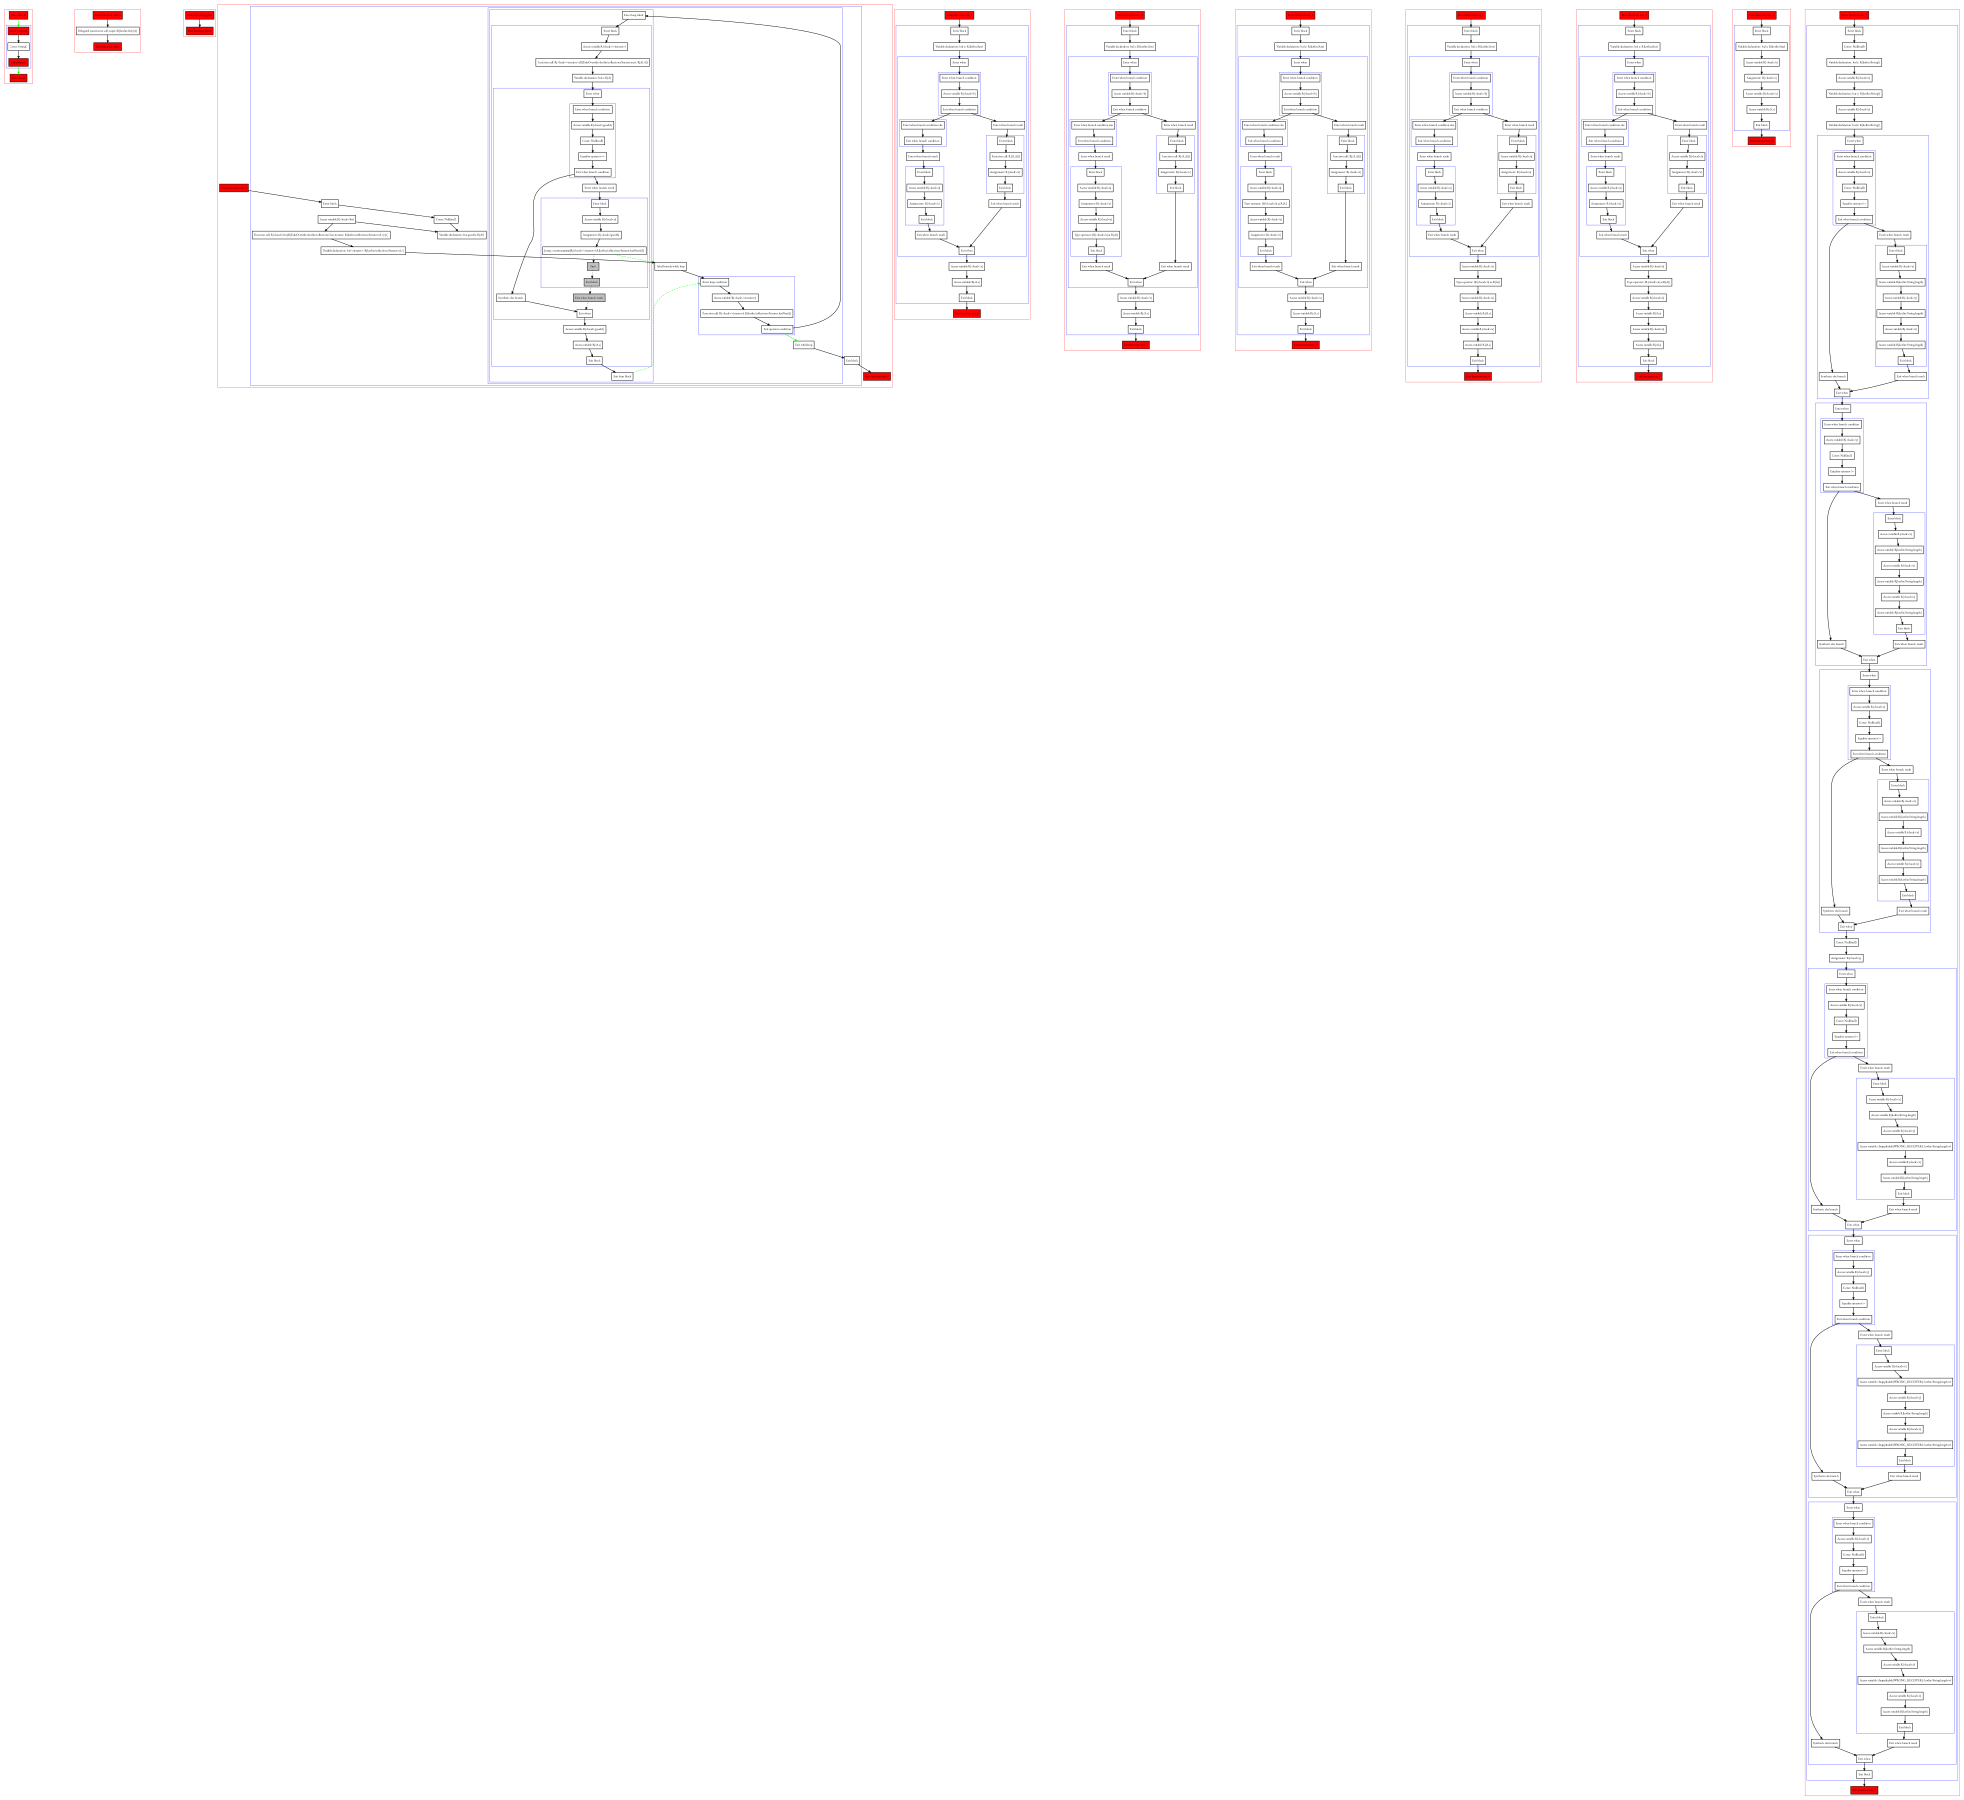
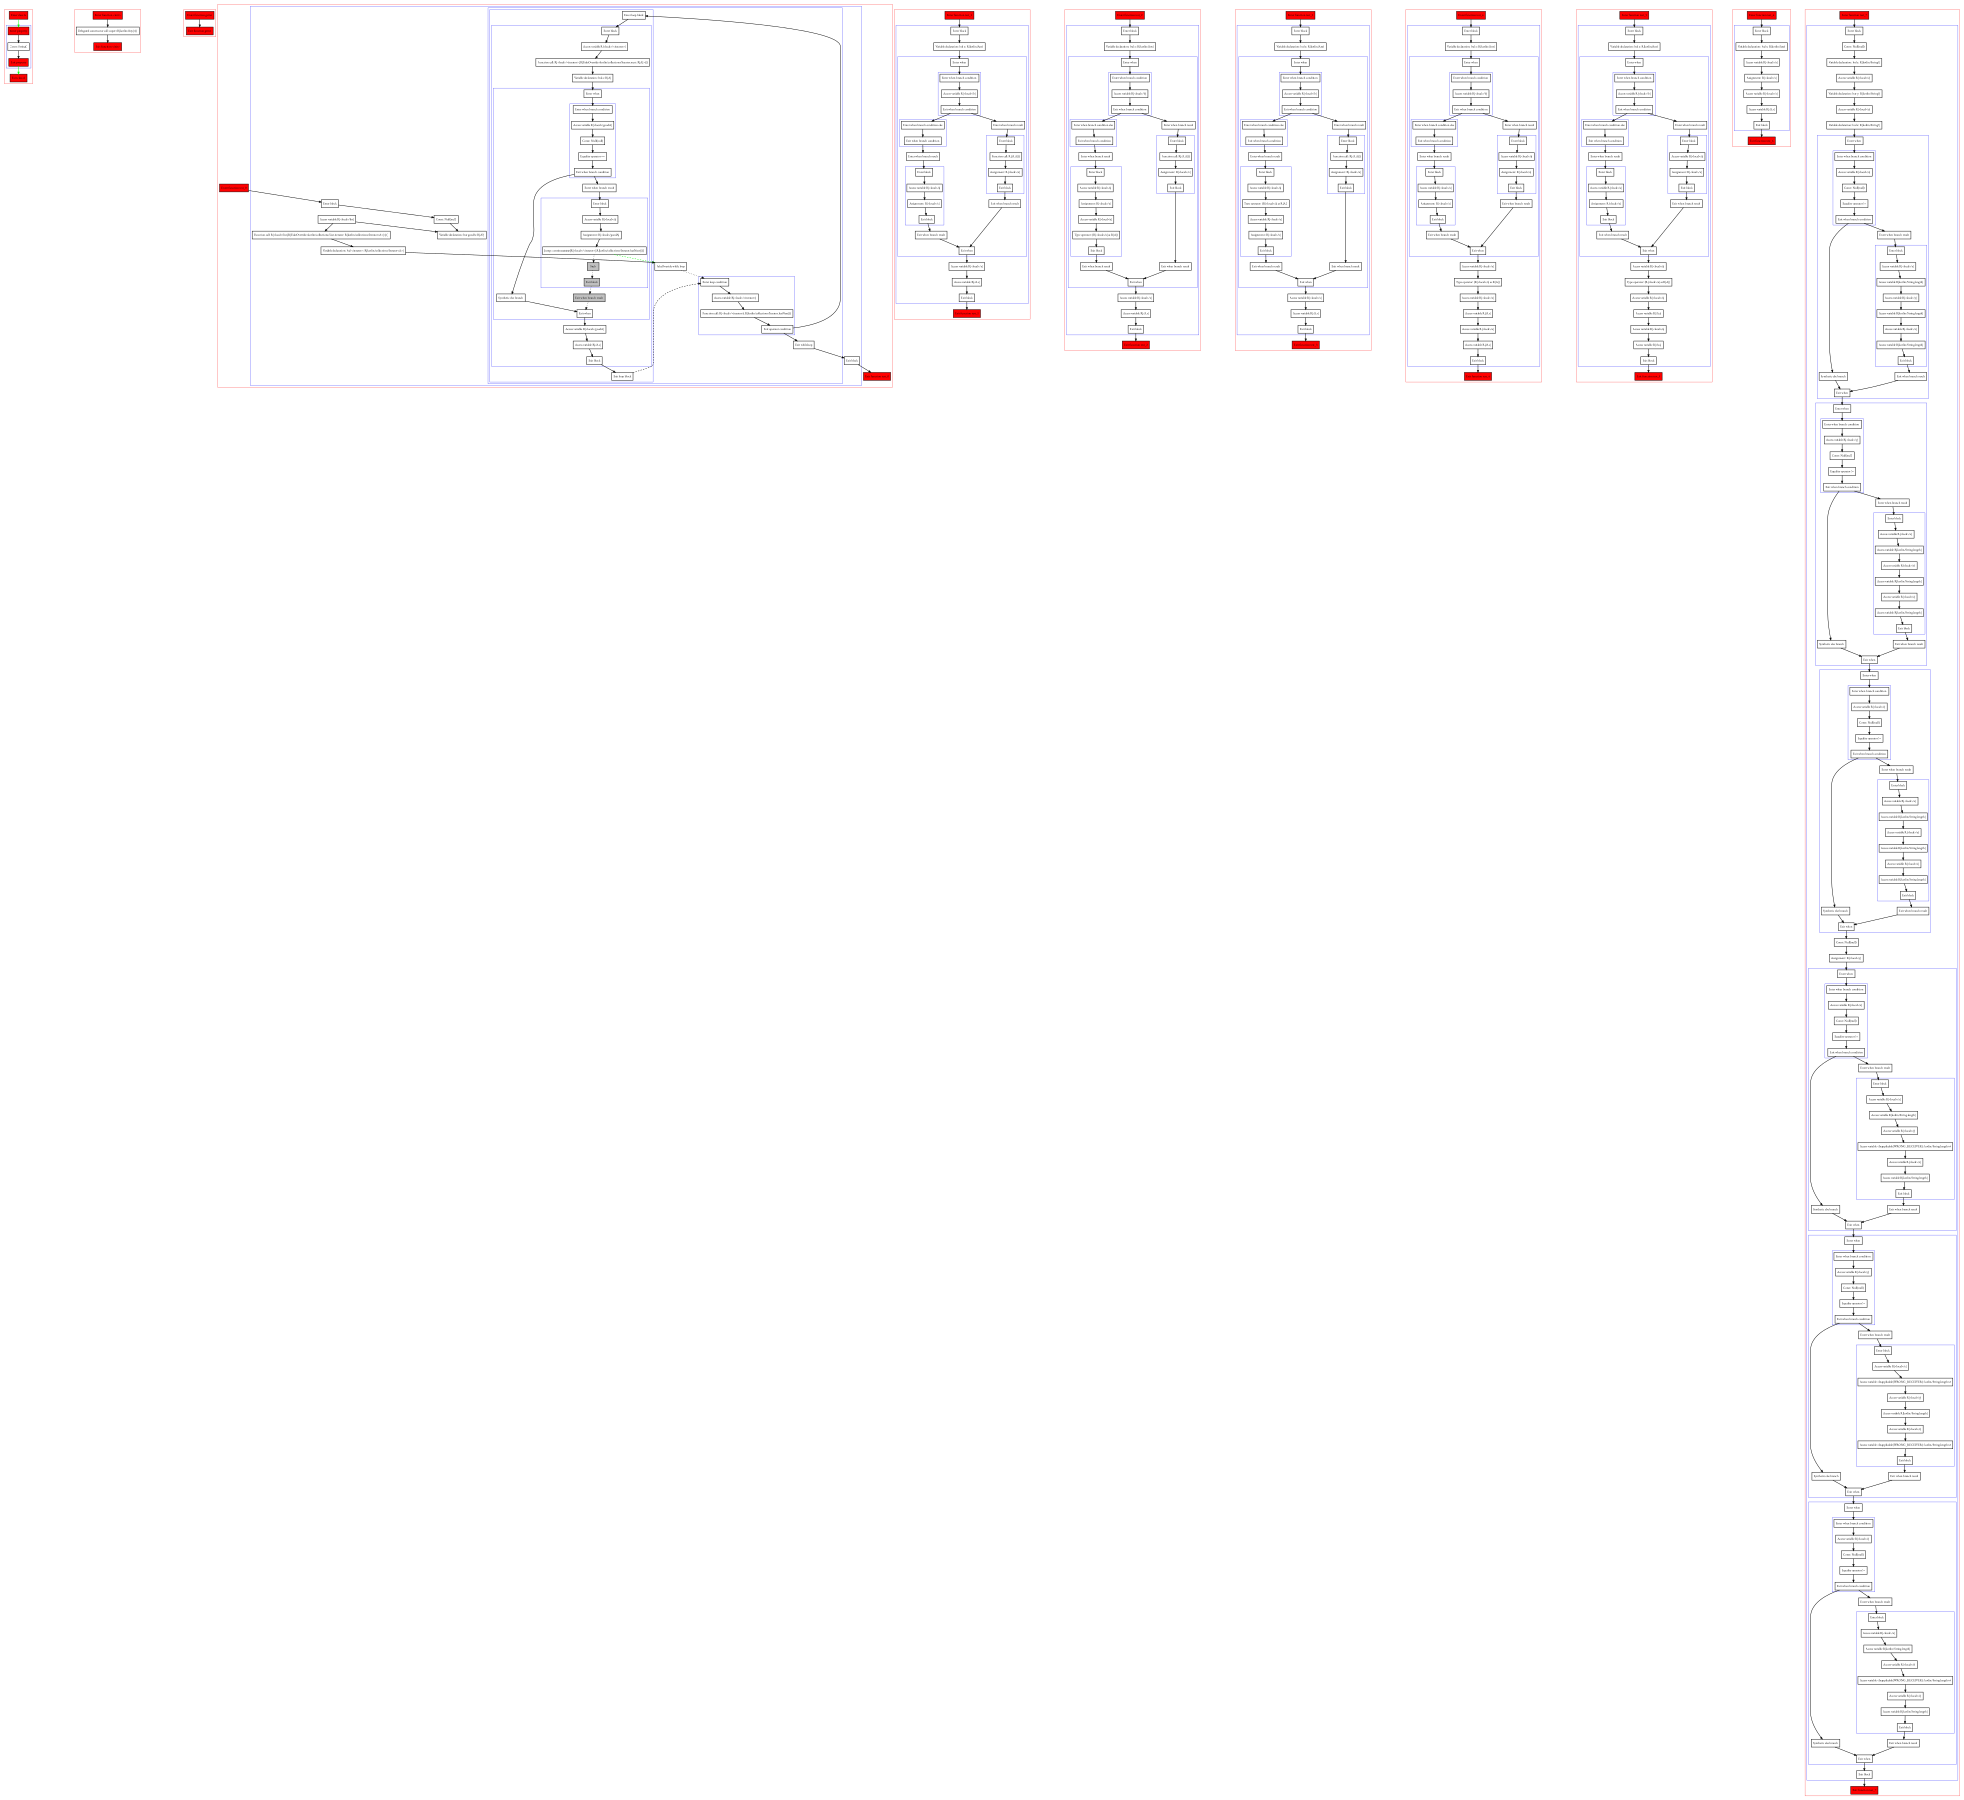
(692, 274) -> (692, 274)
(656, 305) -> (656, 305)
(790, 337) -> (790, 337)
